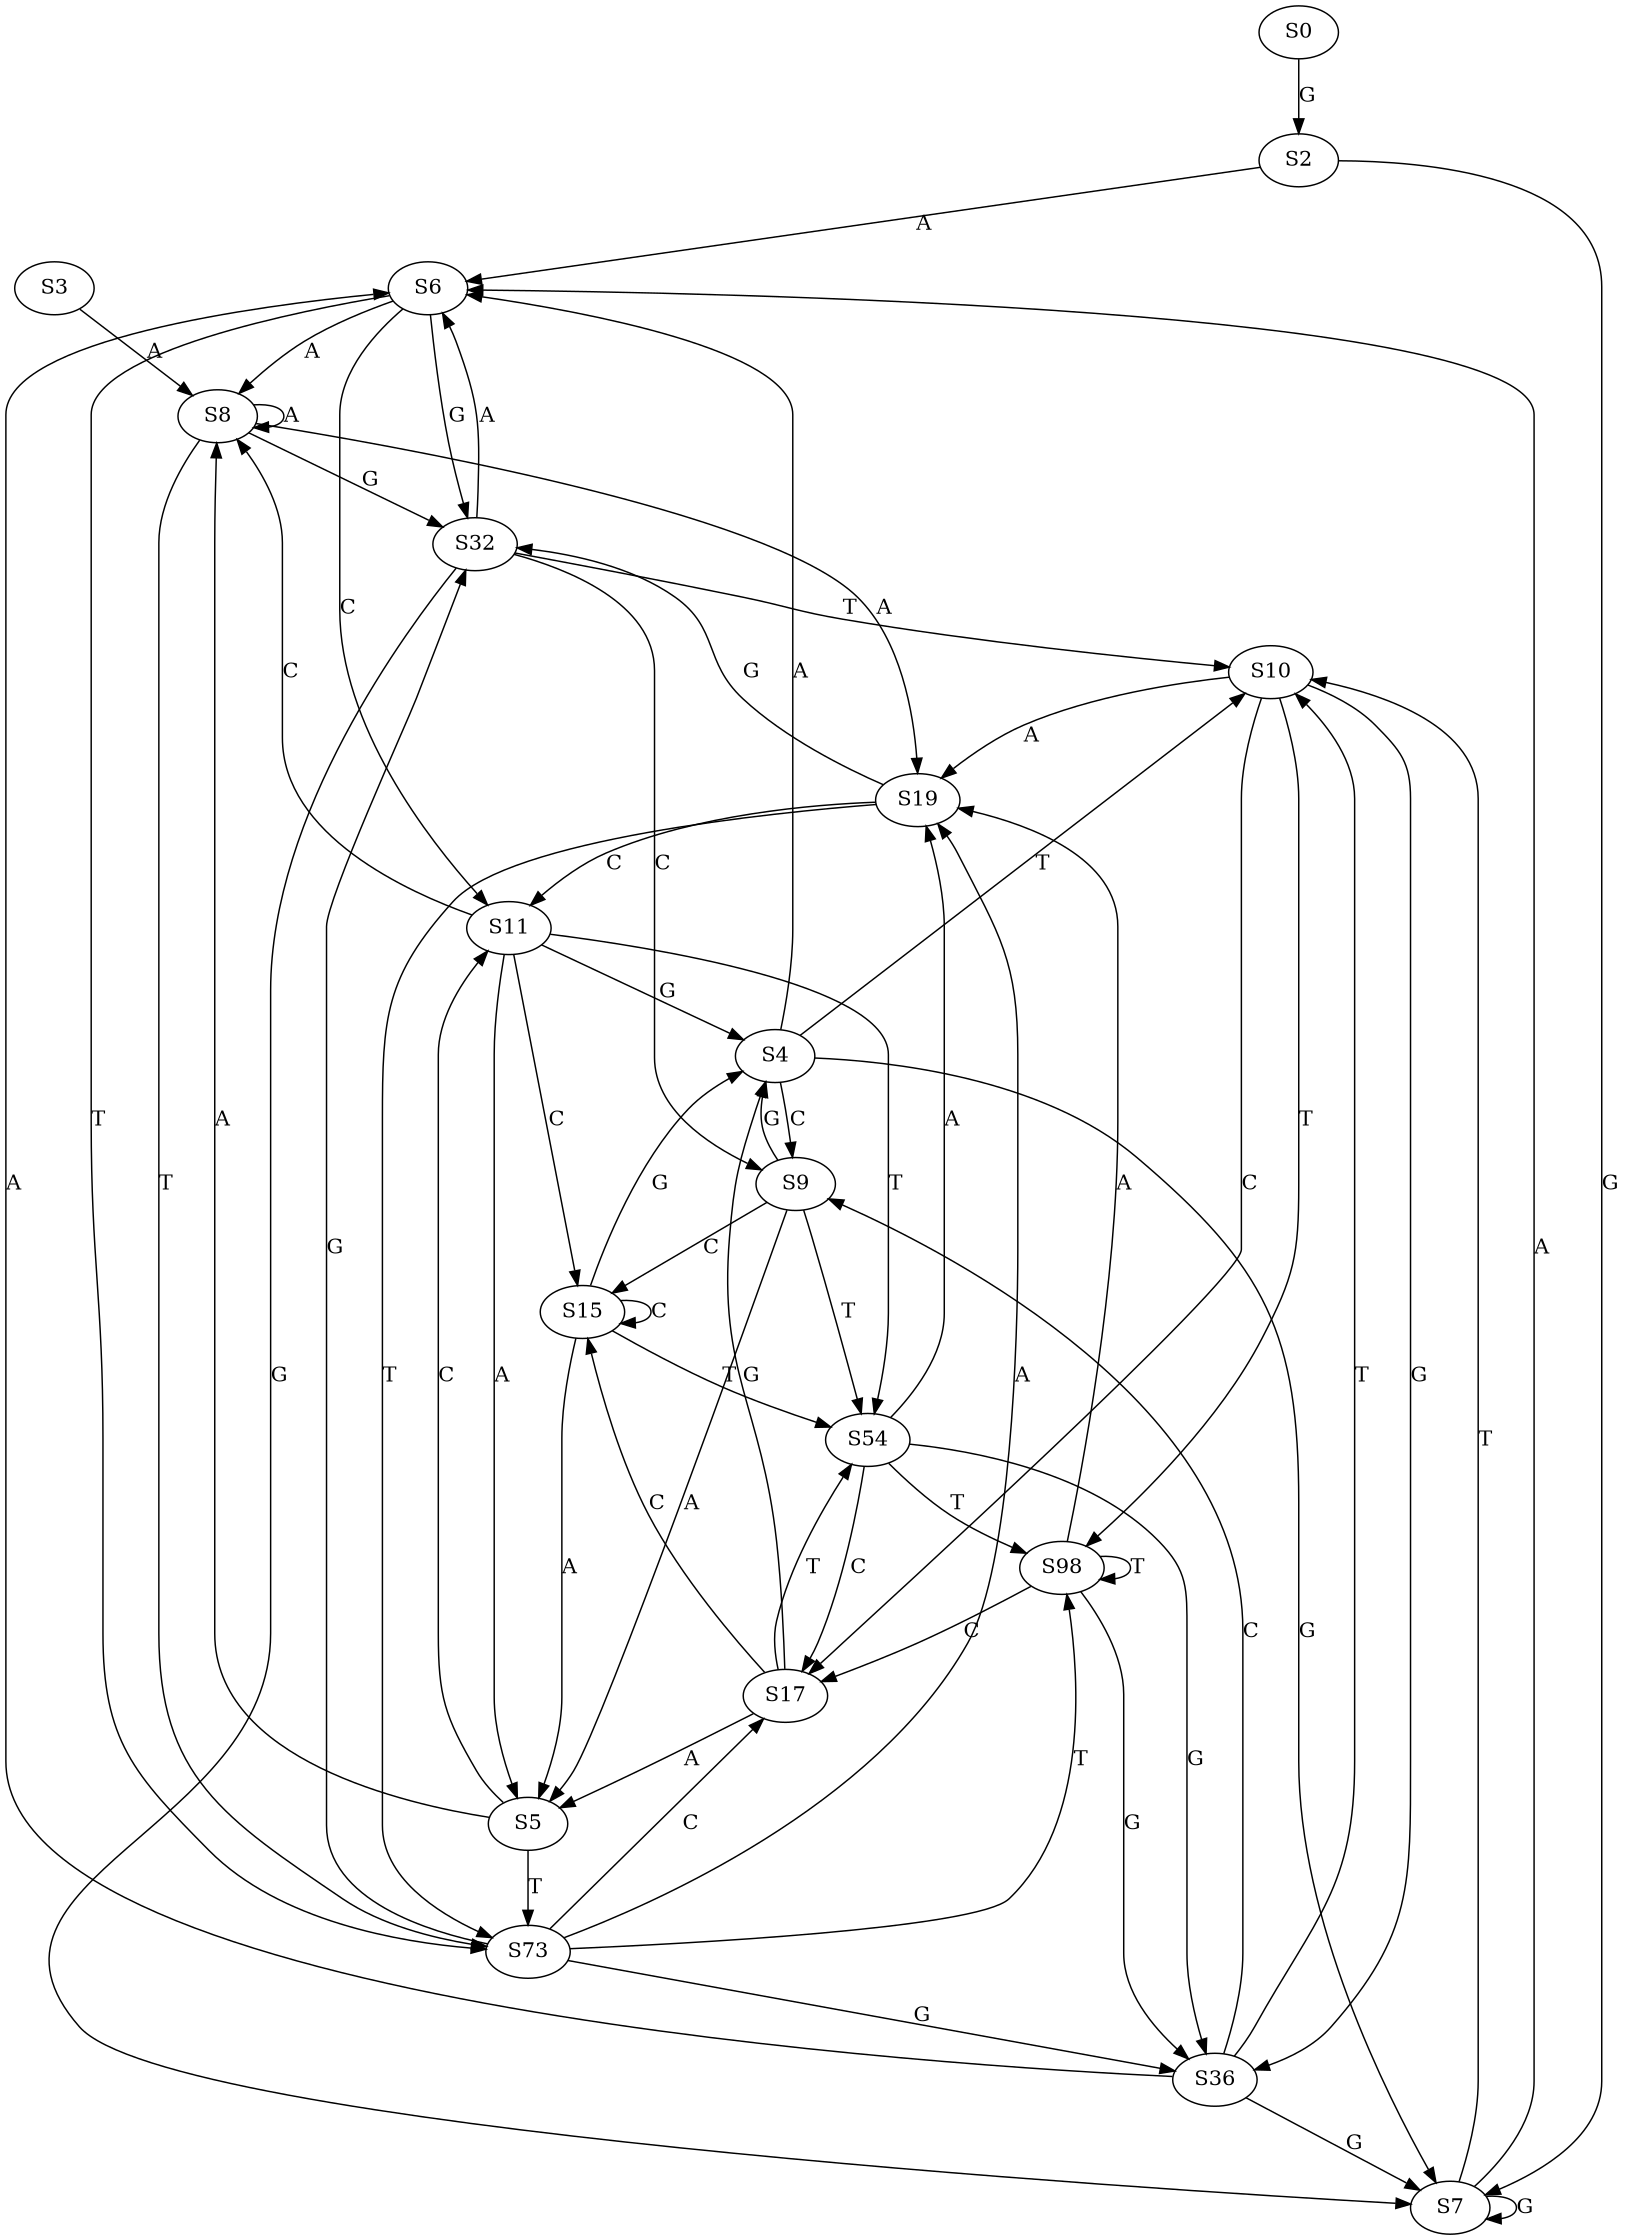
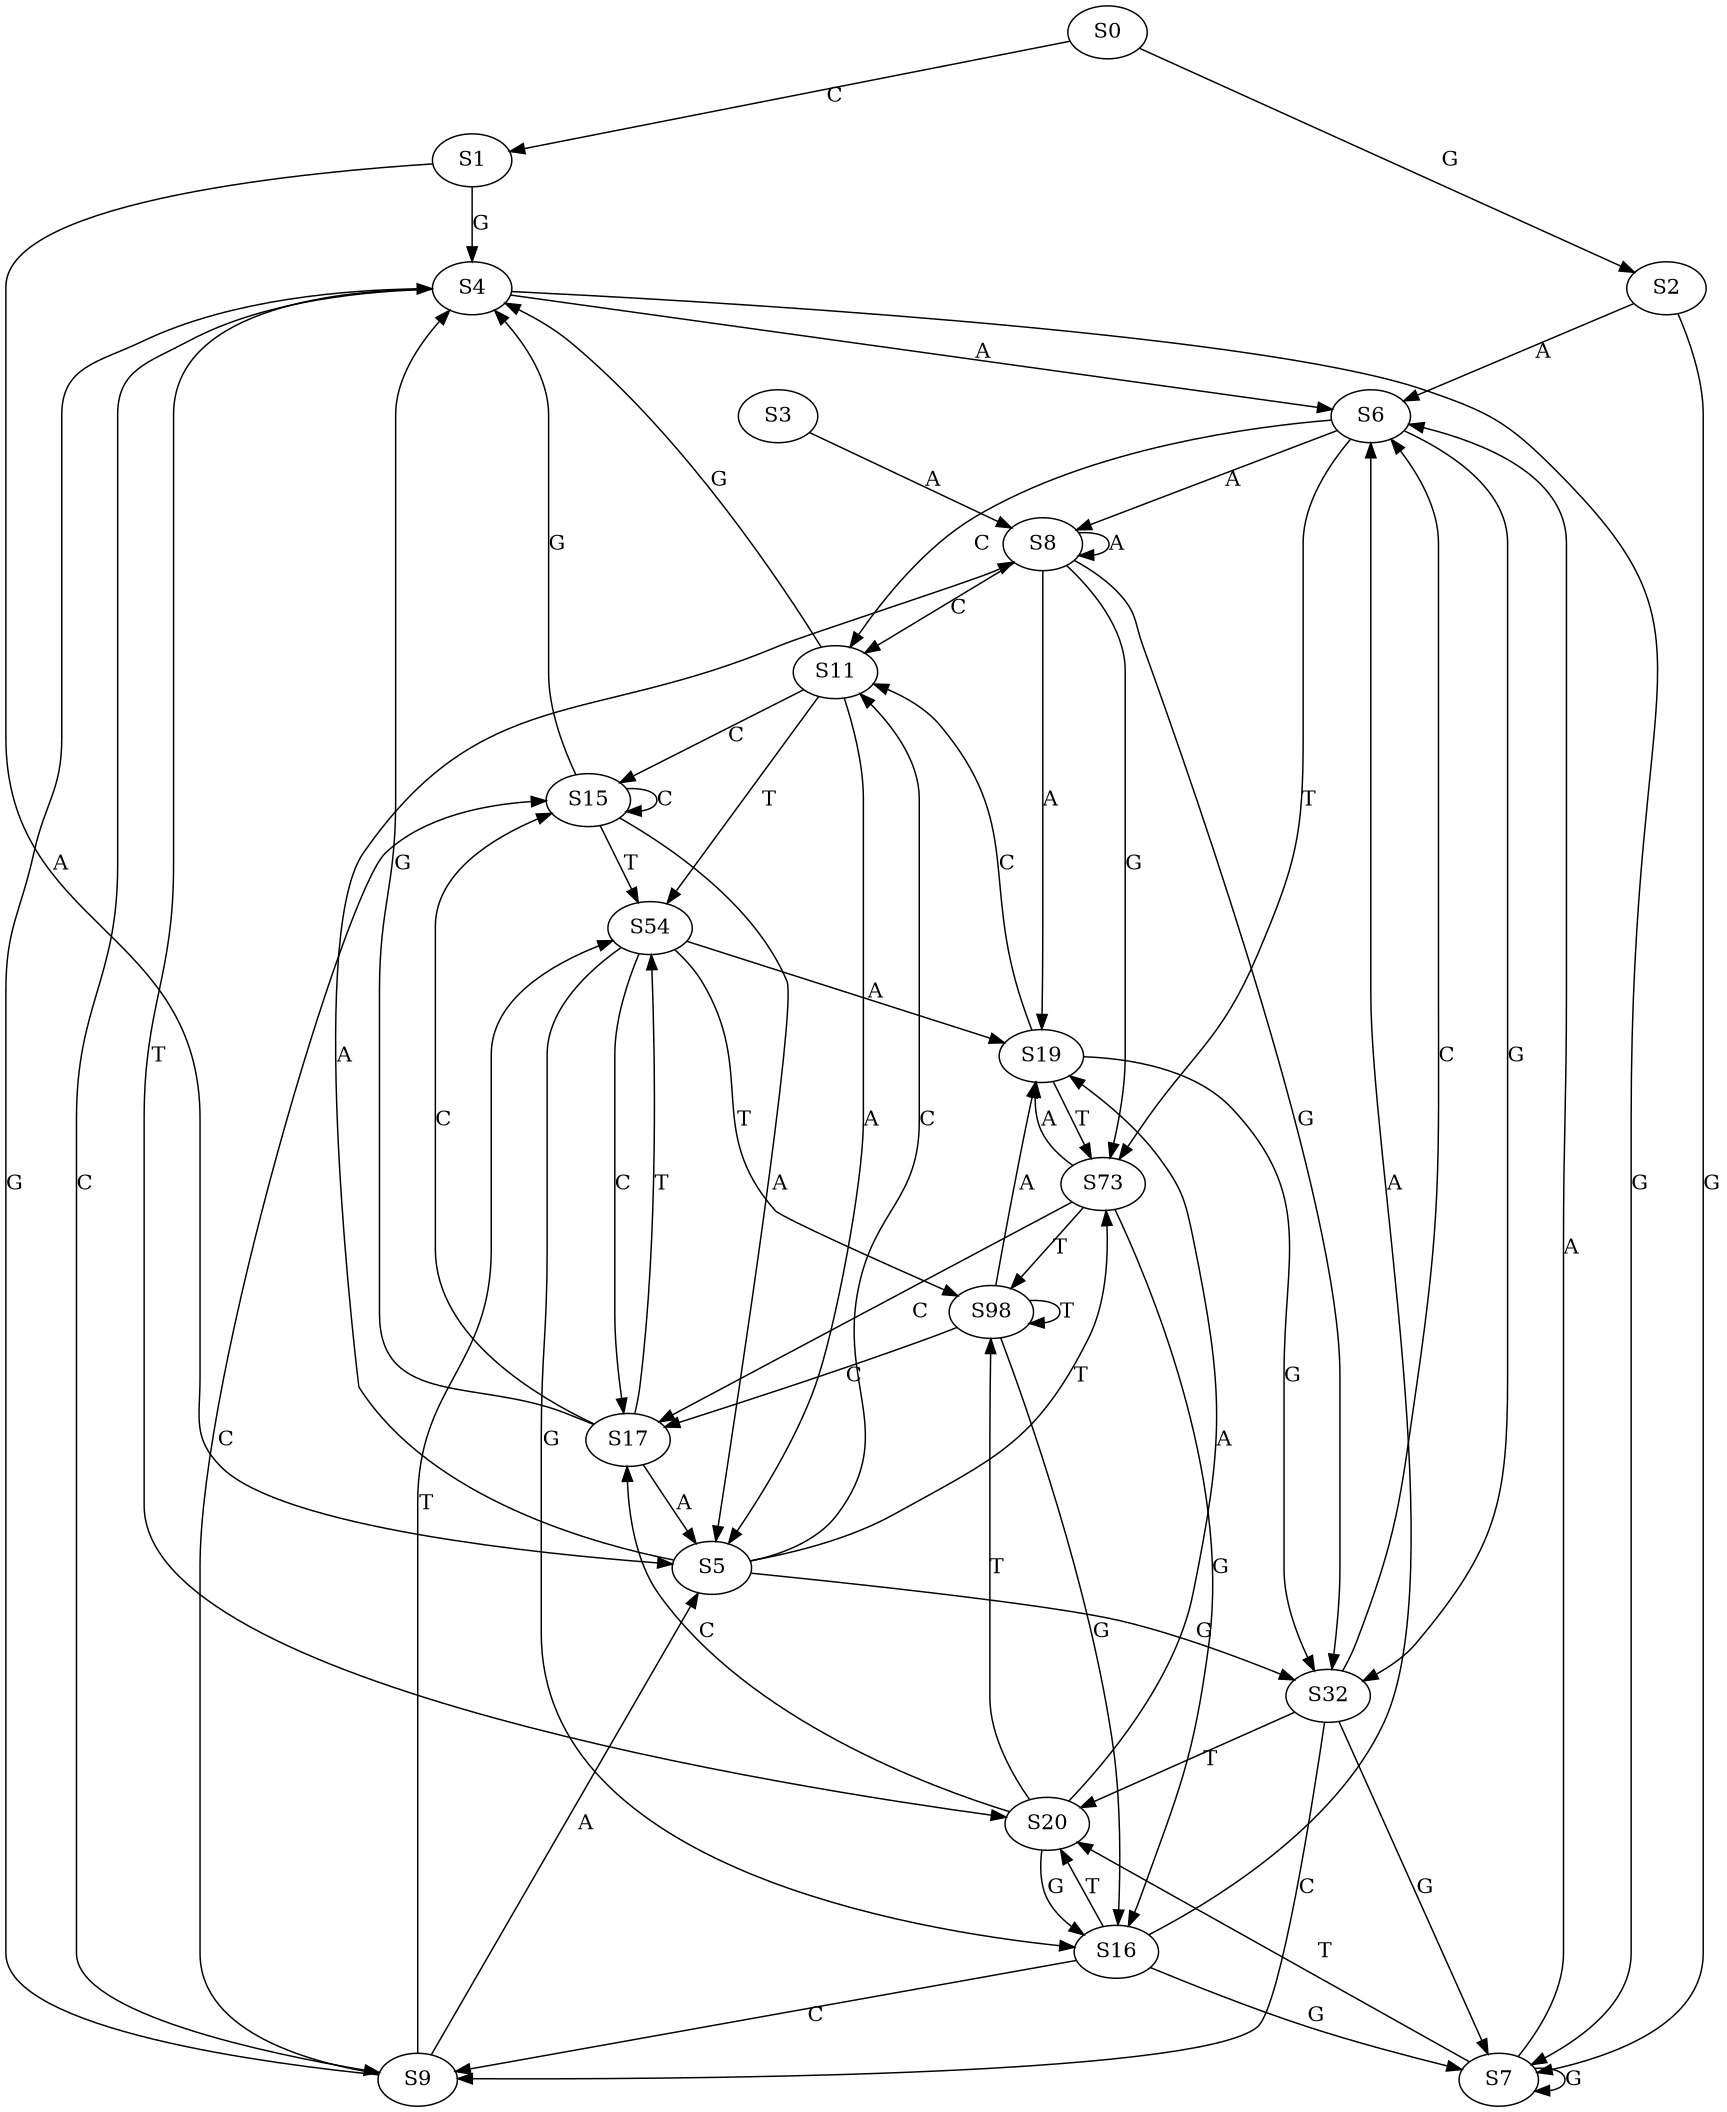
none -> (472, 160)
(487, 416) -> (1447, 1056)
(1271, 672) -> (1047, 1824)
(282, 728) -> (946, 604)
(166, 1184) -> (1134, 864)
(327, 1300) -> (1020, 1604)
(1215, 2080) -> (1116, 1952)
